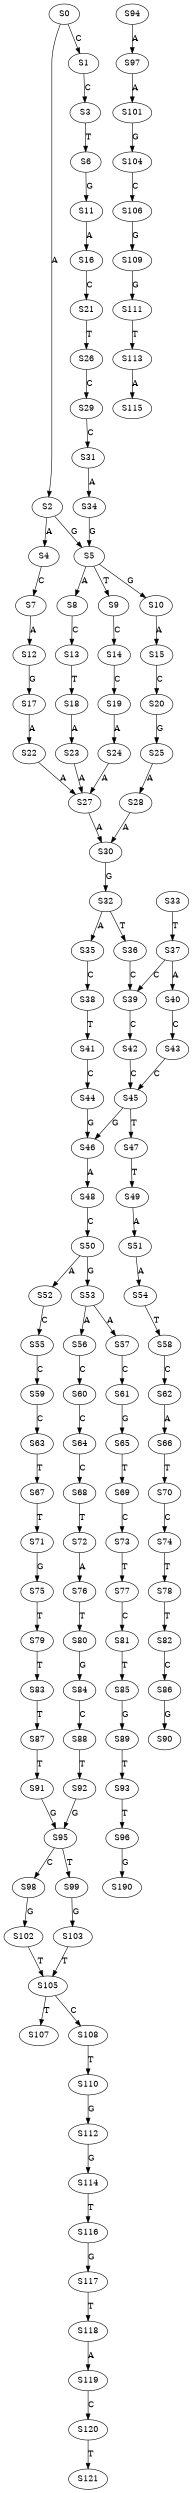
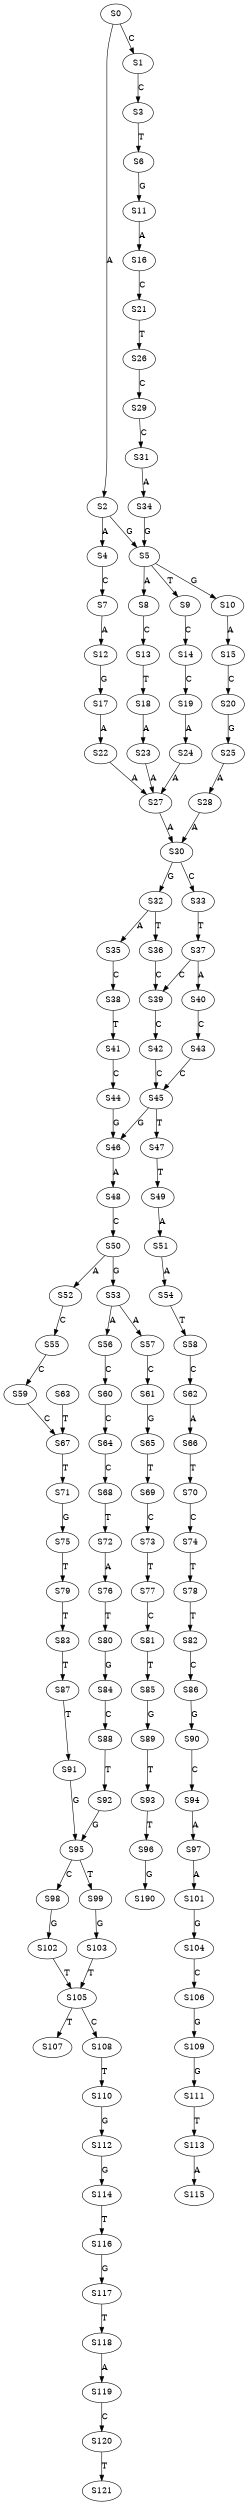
none -> (186, 874)
(37, 1416) -> (40, 1417)
none -> (192, 1767)
